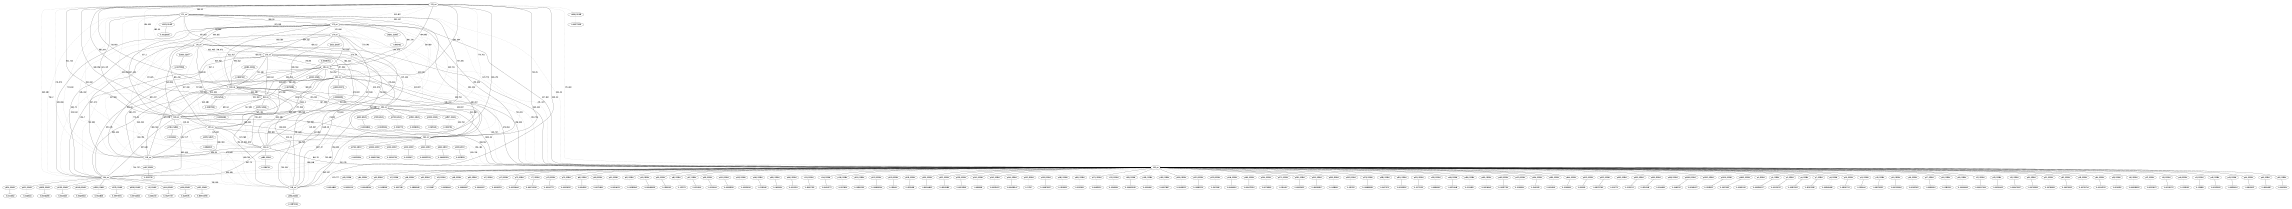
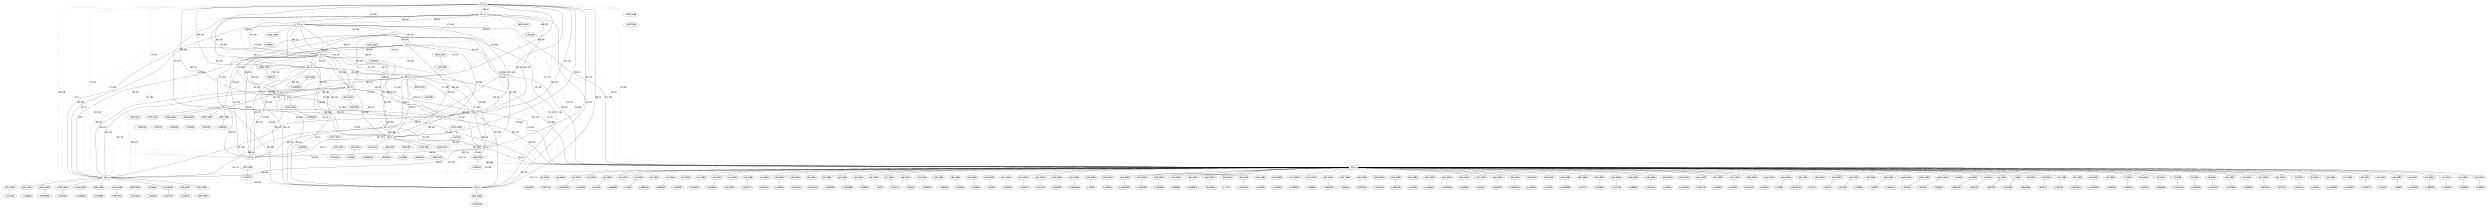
(279, 78) -> (286, 68)
